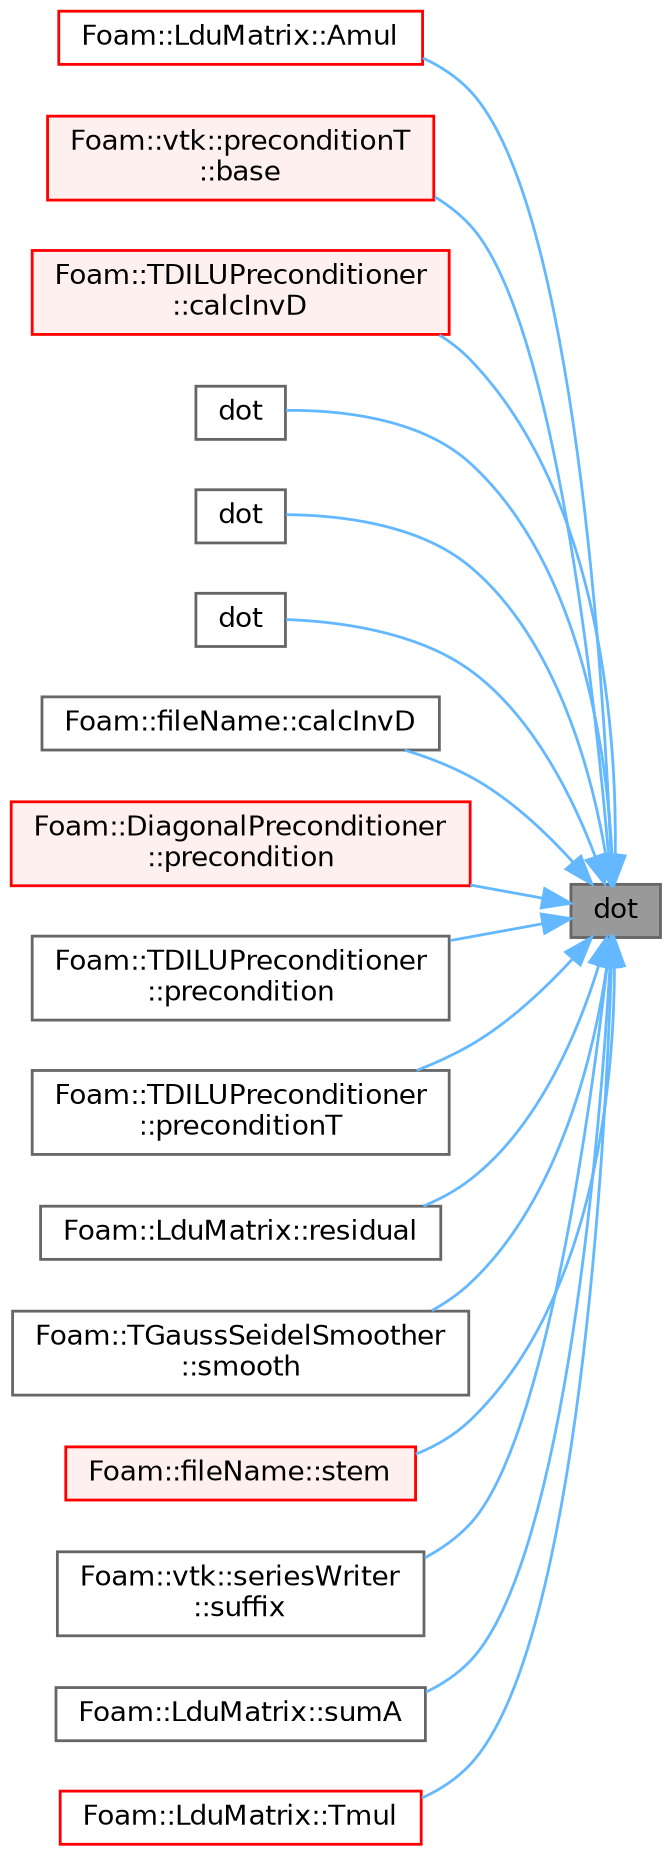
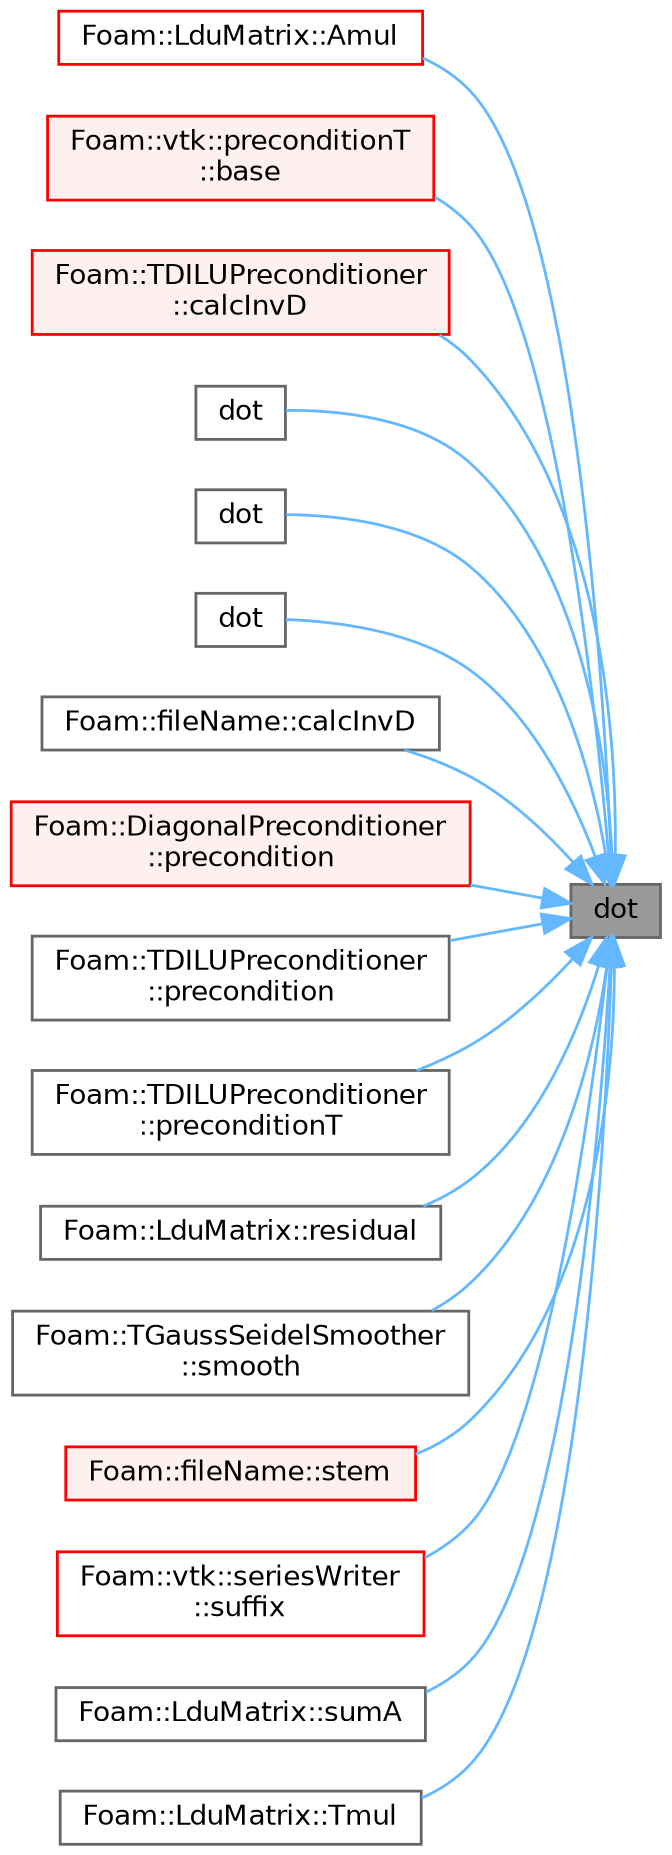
(241, 1594) -> (241, 1594)
(241, 1818) -> (241, 1818)
